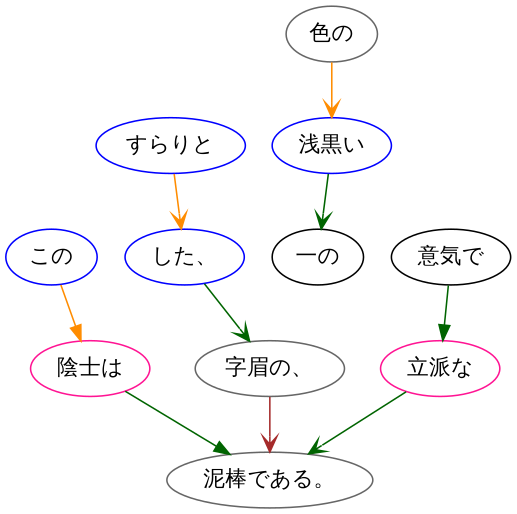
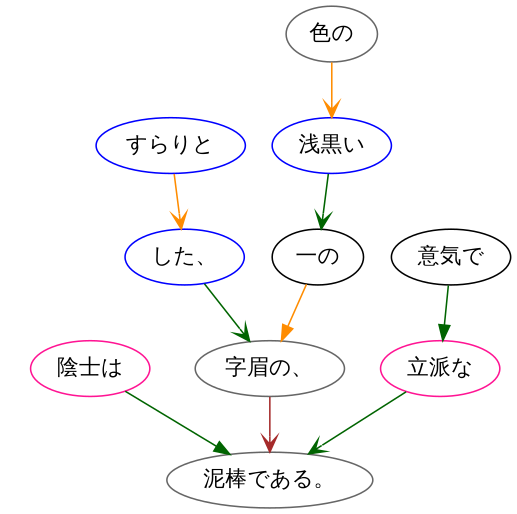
(51, 257) -> none
none -> (297, 305)
